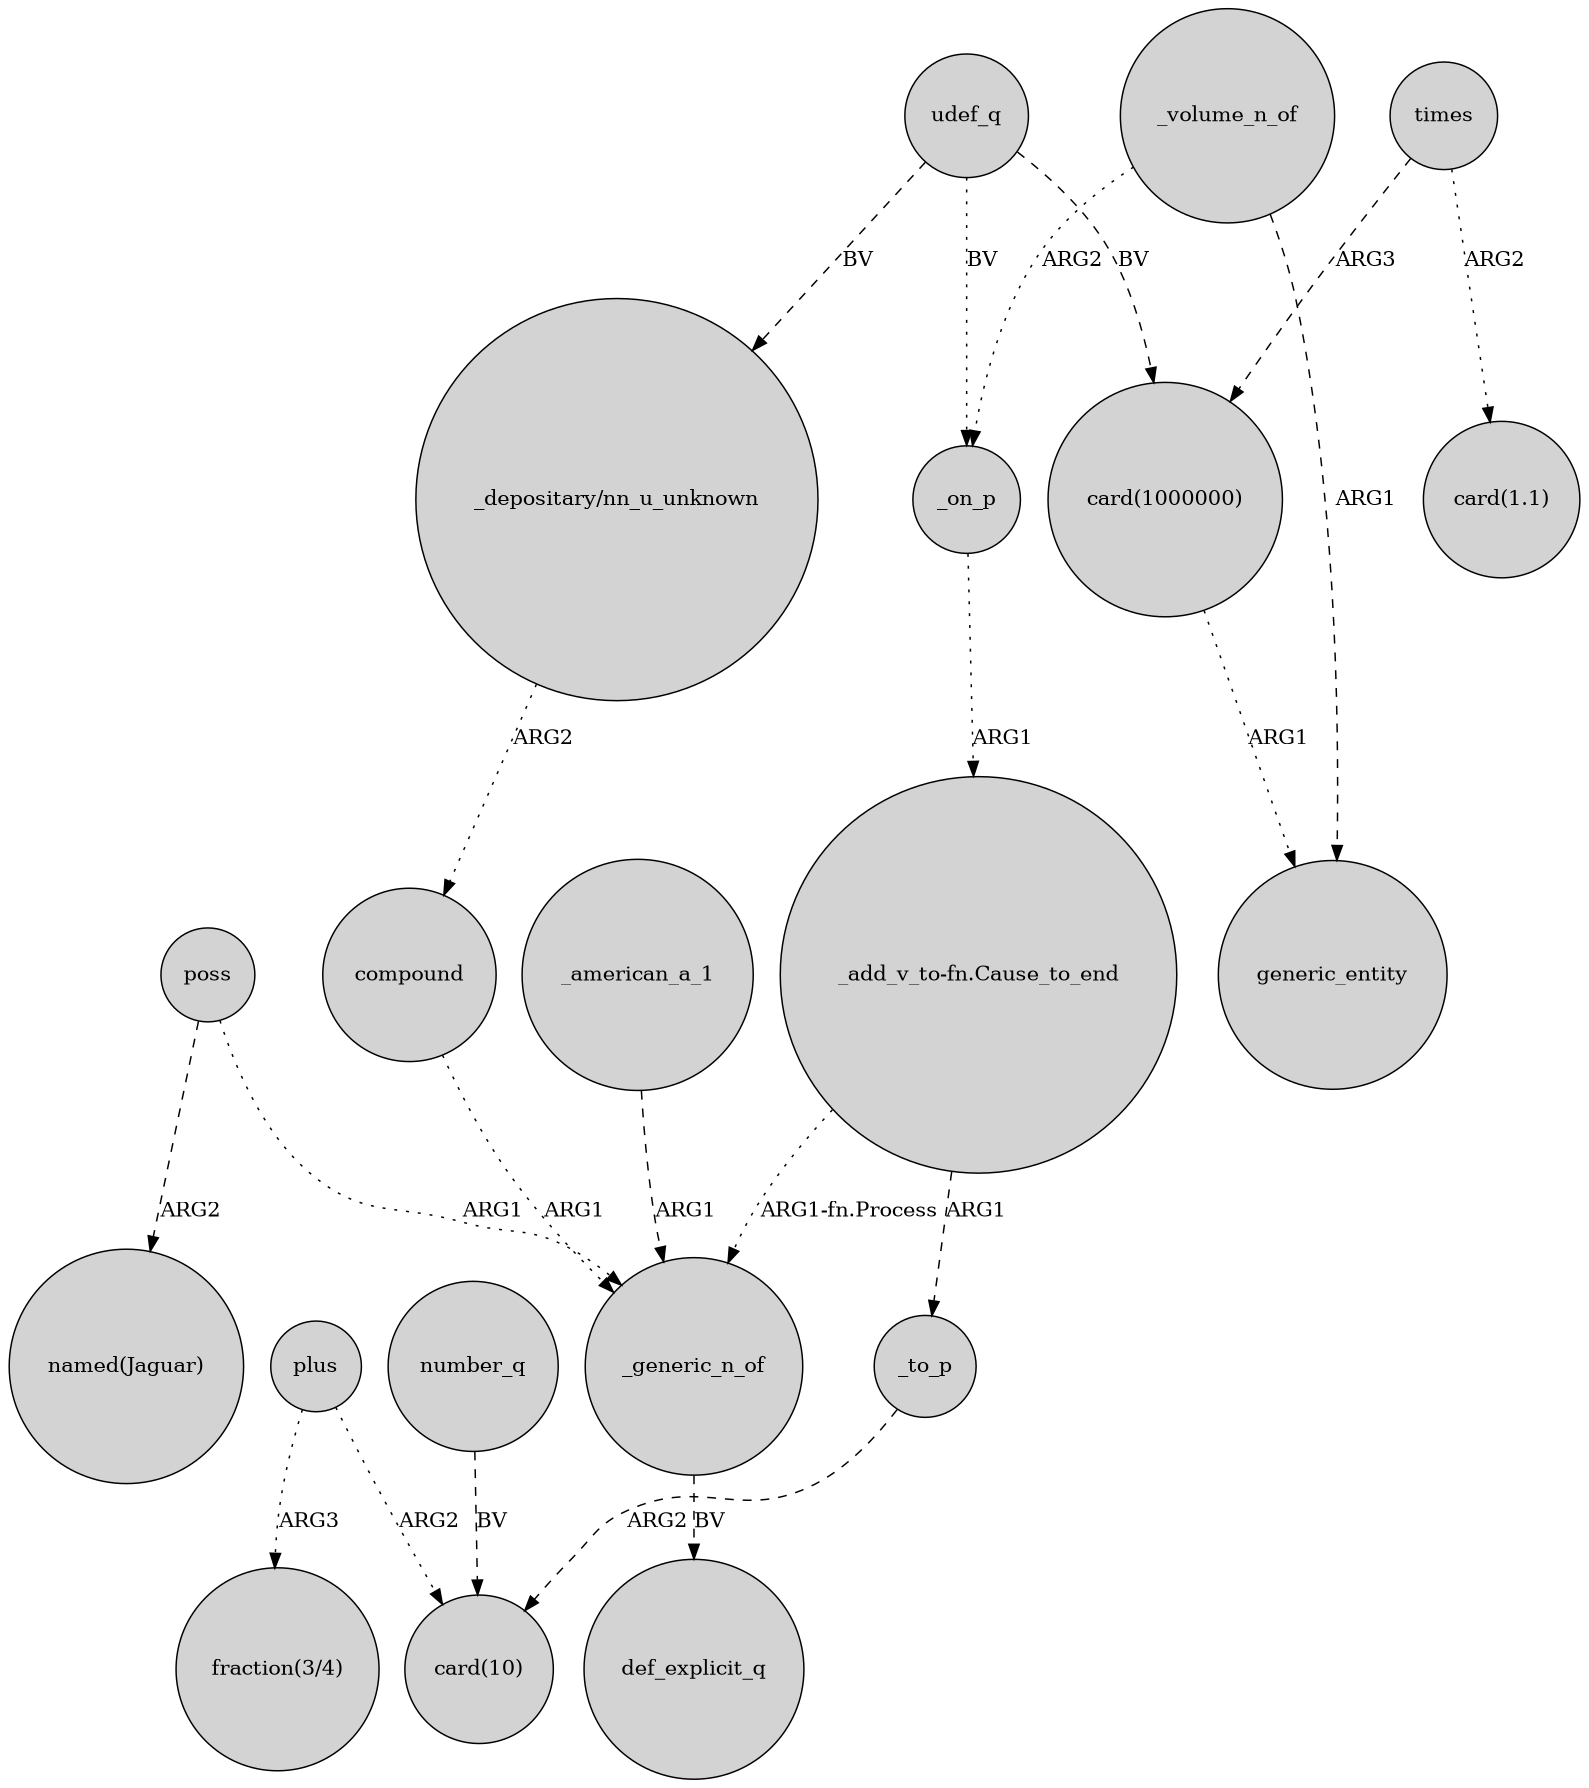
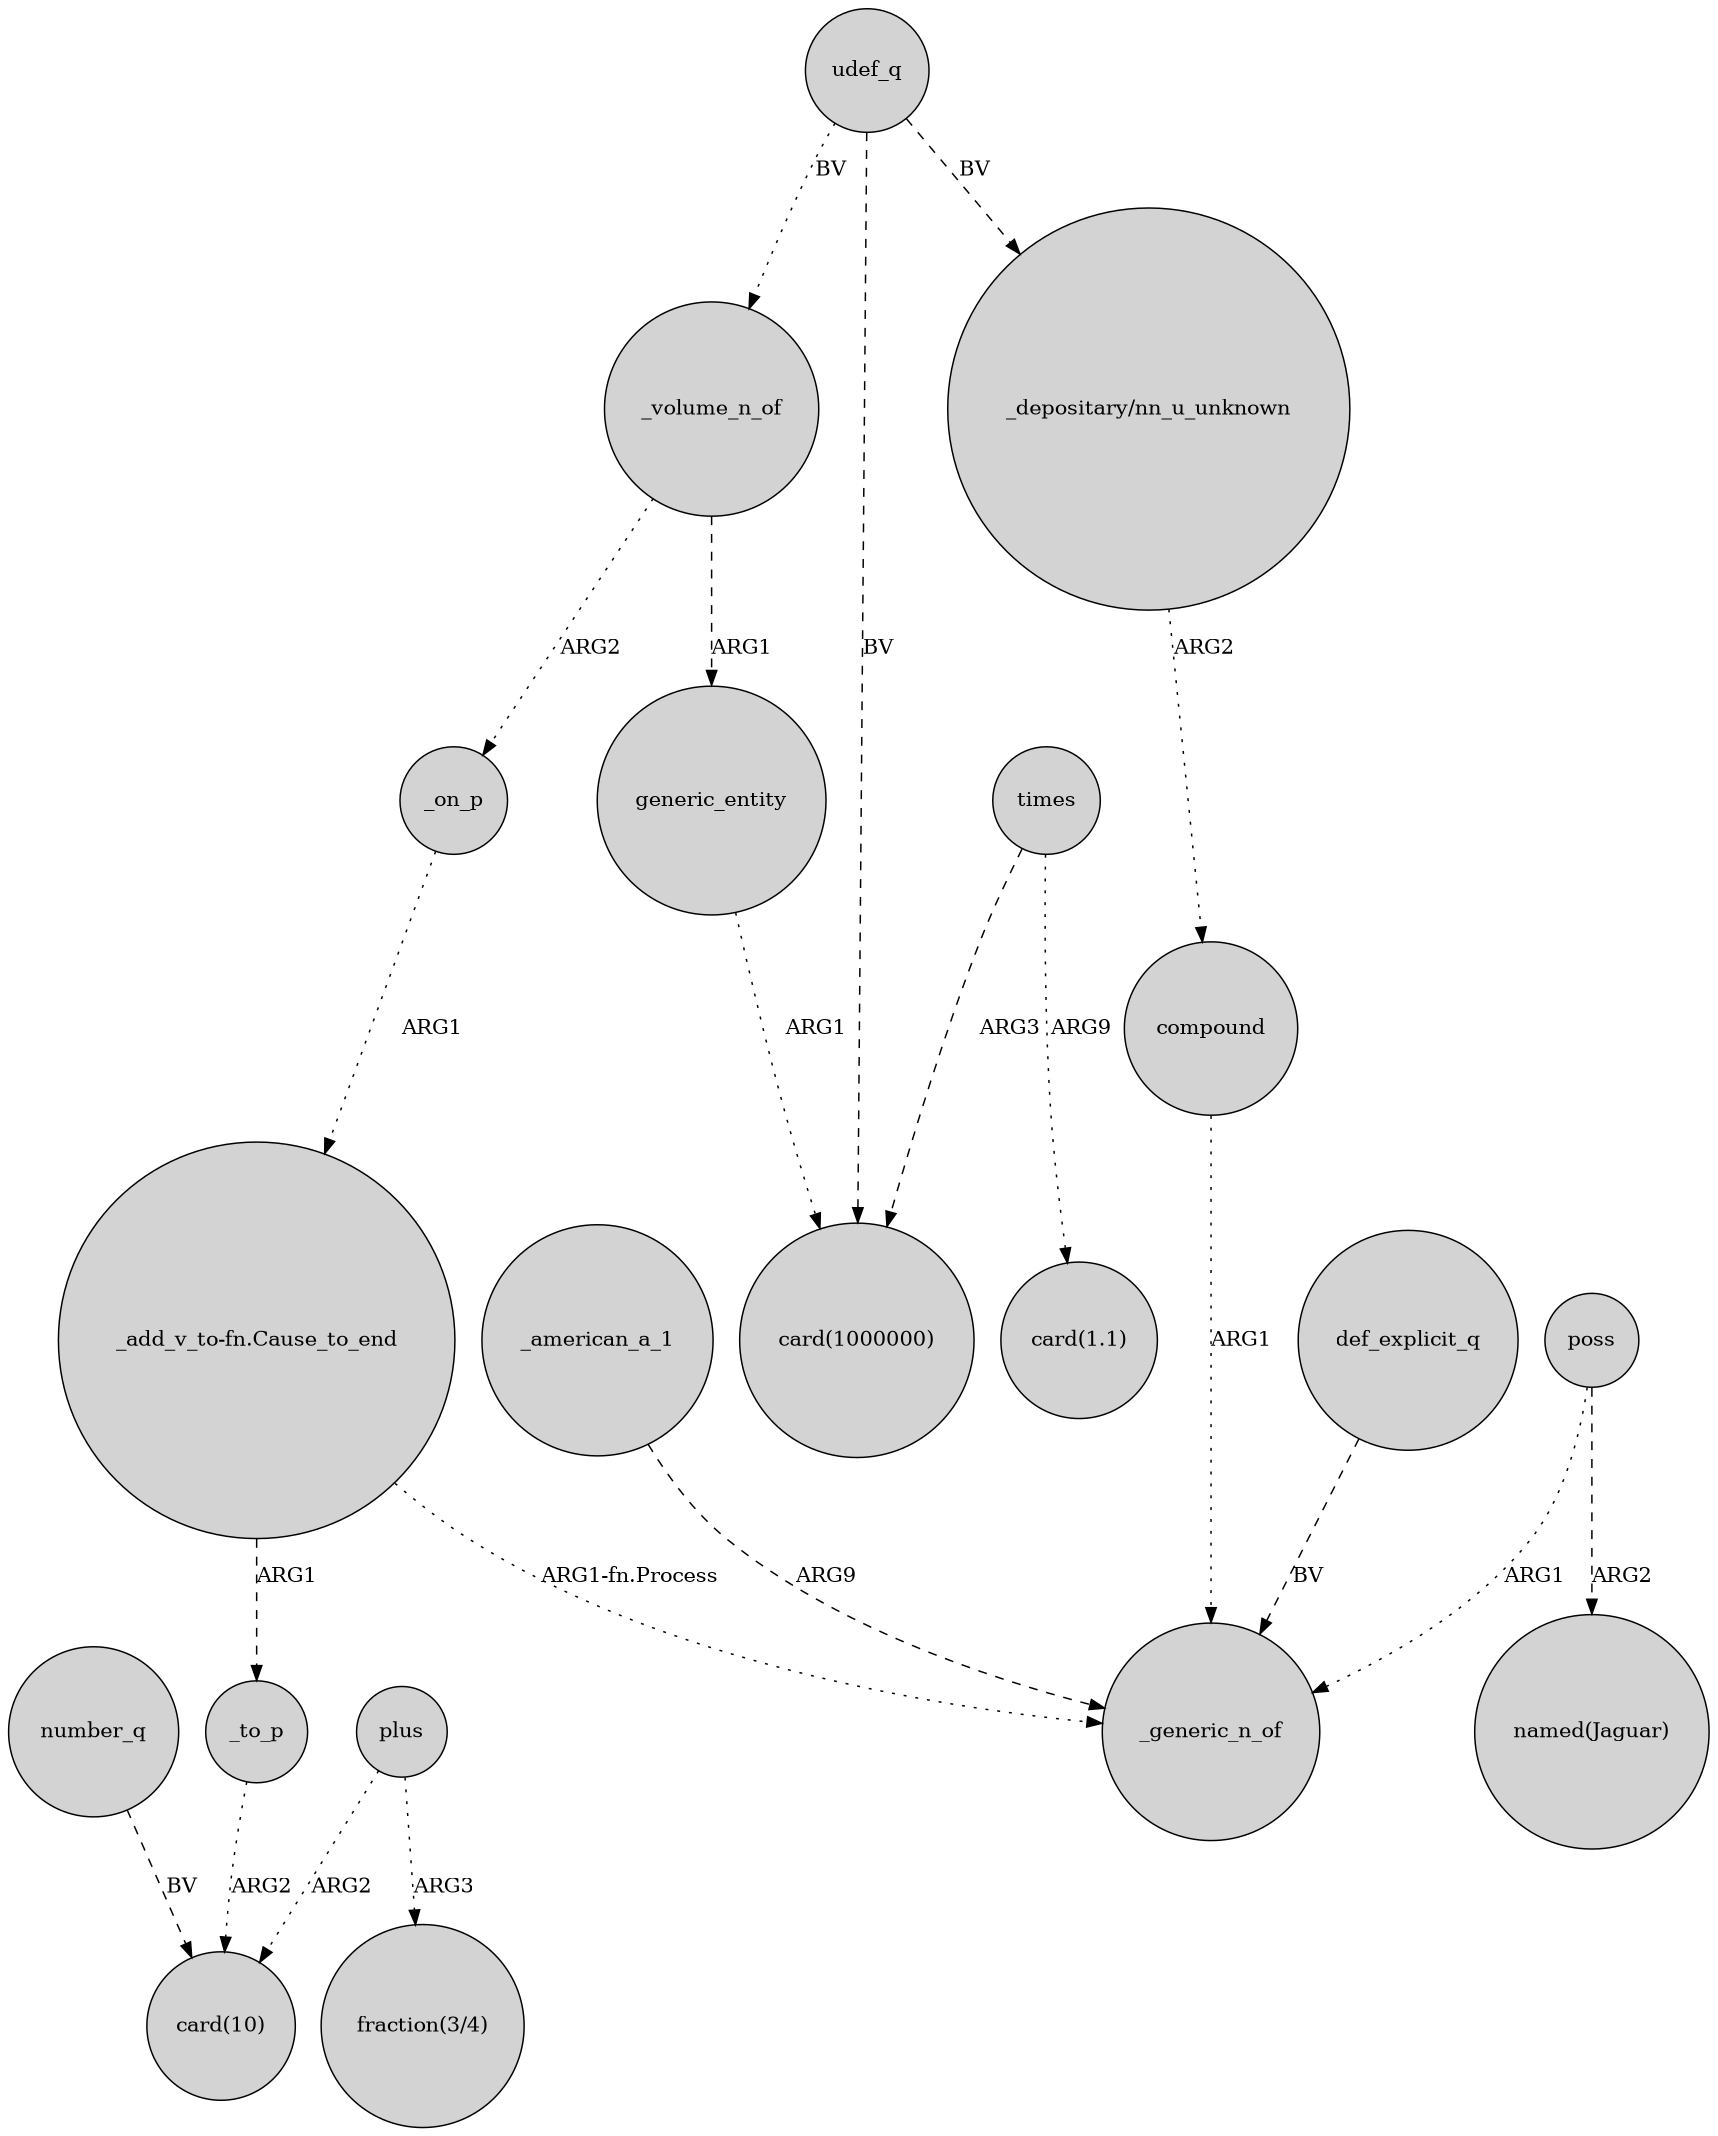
(1495, 261) -> (1081, 1029)
(967, 304) -> (792, 208)
(1247, 731) -> (772, 1064)
(686, 1211) -> (826, 1577)
(713, 1498) -> (234, 1859)
(694, 1510) -> (1313, 1530)
